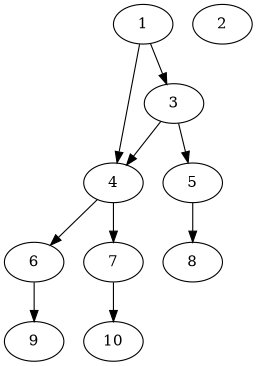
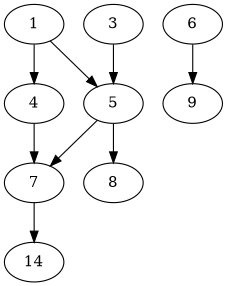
(222, 24) -> none
(157, 59) -> (70, 60)
none -> (78, 139)
(147, 139) -> none
(78, 219) -> none
(113, 341) -> (34, 262)
